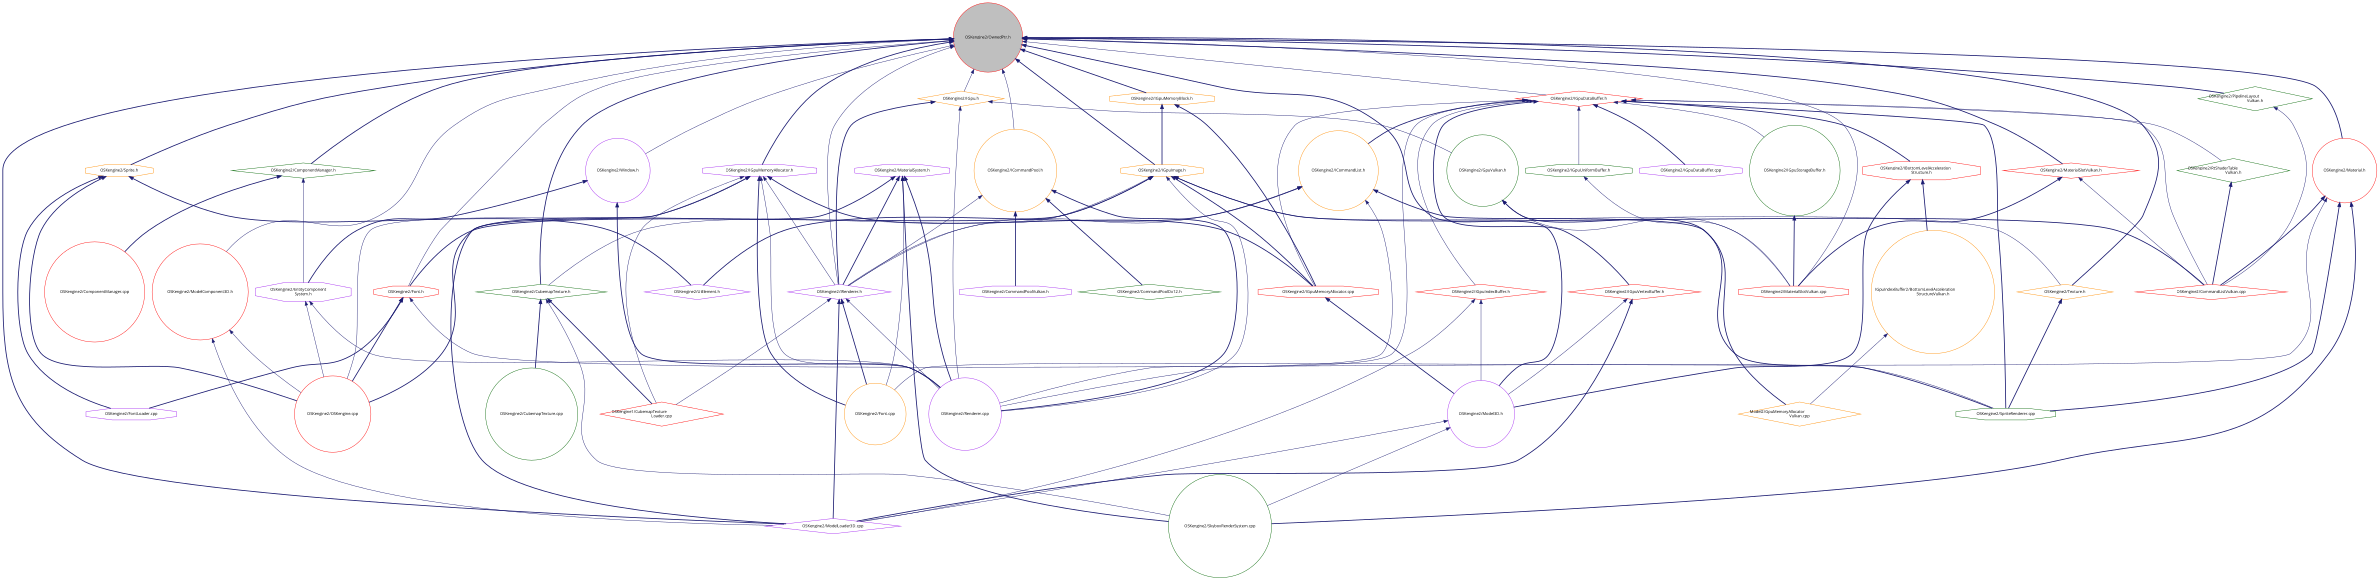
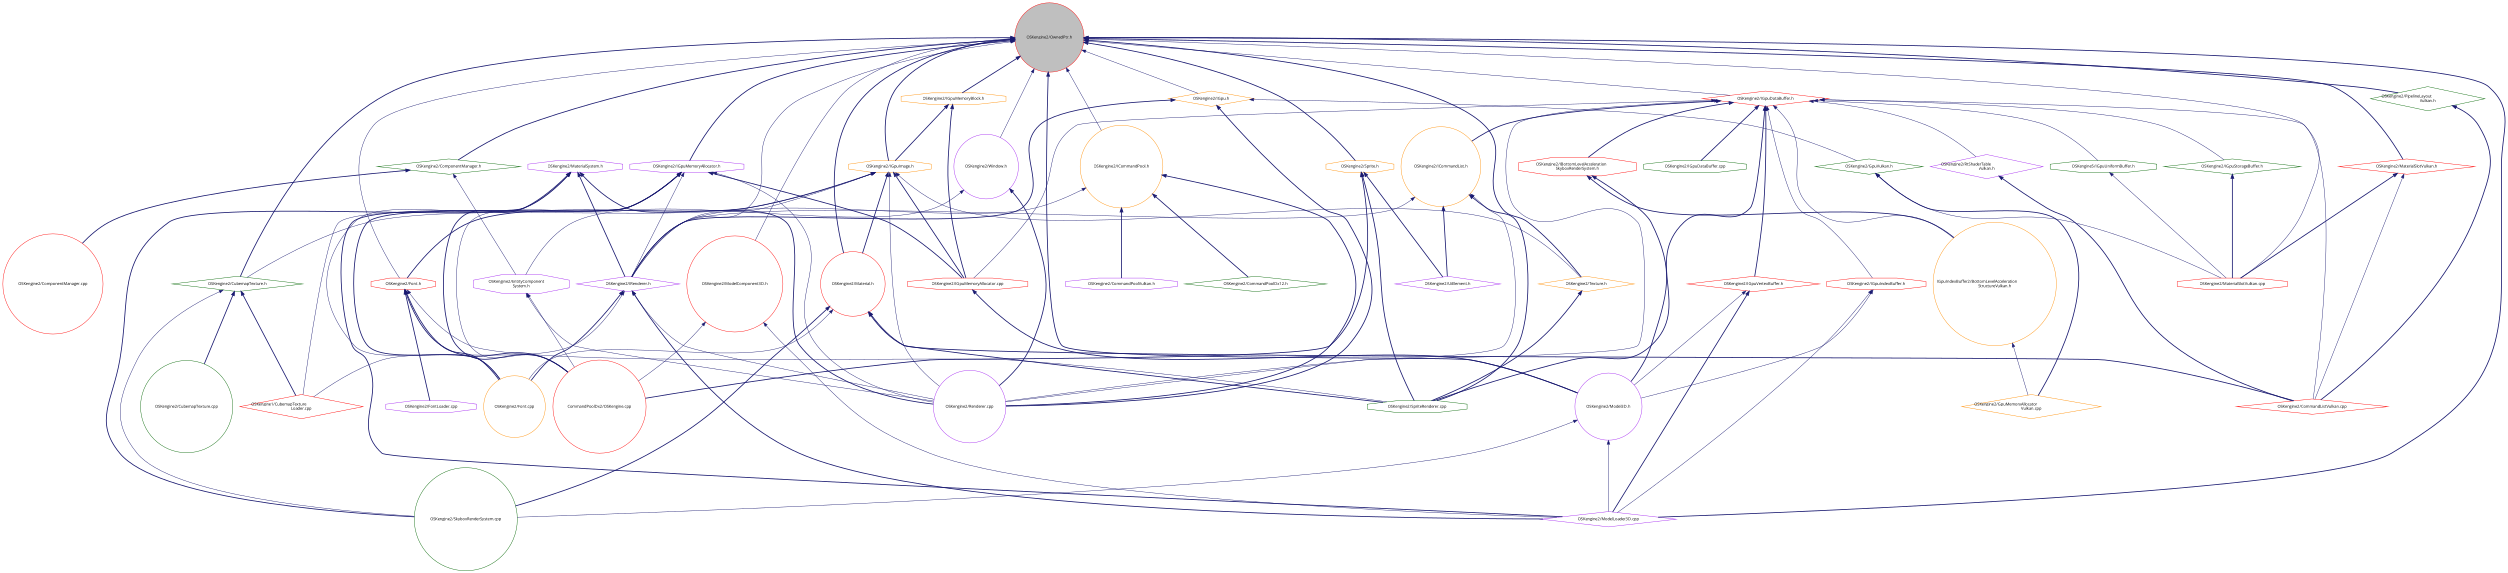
(1483, 171) -> (1869, 167)
(1579, 171) -> (2103, 167)
(1691, 171) -> (1695, 167)
(1795, 171) -> (2232, 167)
(1922, 171) -> (1577, 167)
(2233, 171) -> (1987, 167)
(2297, 208) -> (2447, 268)
(465, 213) -> (733, 211)
(1696, 219) -> (877, 207)
none -> (1829, 219)
(953, 244) -> (1343, 349)
(1481, 292) -> (1876, 284)
(18, 298) -> (1382, 290)
none -> (444, 347)
(333, 414) -> (599, 407)
(1800, 414) -> (2031, 407)
